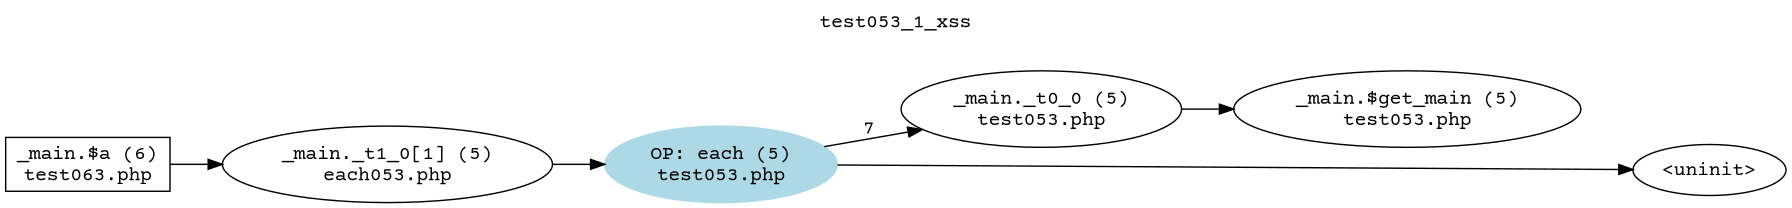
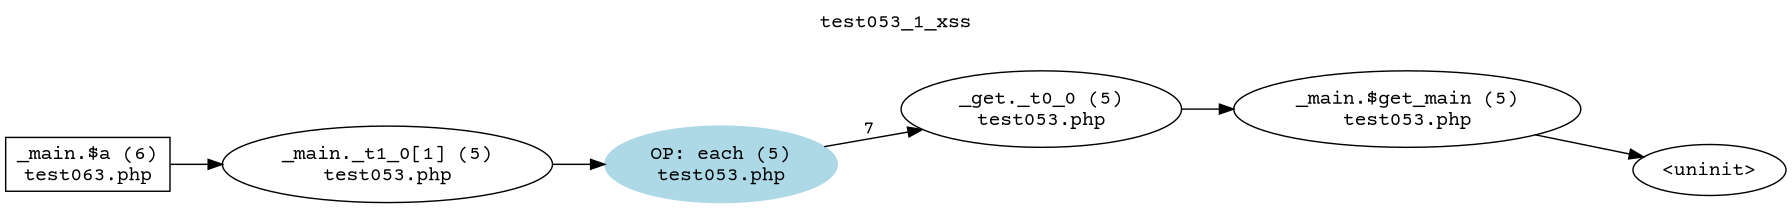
(1041, 109) -> (1041, 109)
(387, 164) -> (387, 164)
(1228, 167) -> (1582, 144)
